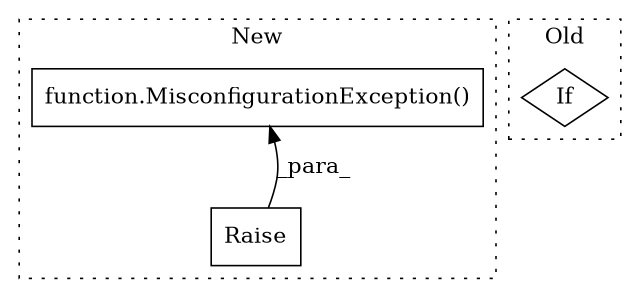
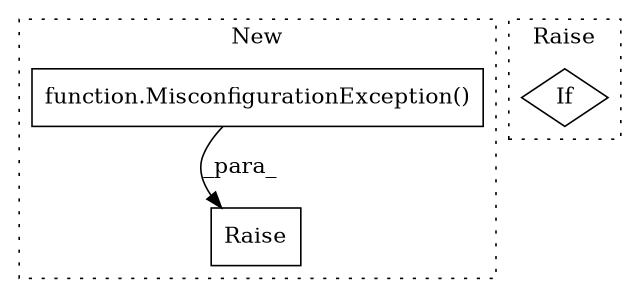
(565, 38) -> (565, 38)
(277, 175) -> (202, 159)
